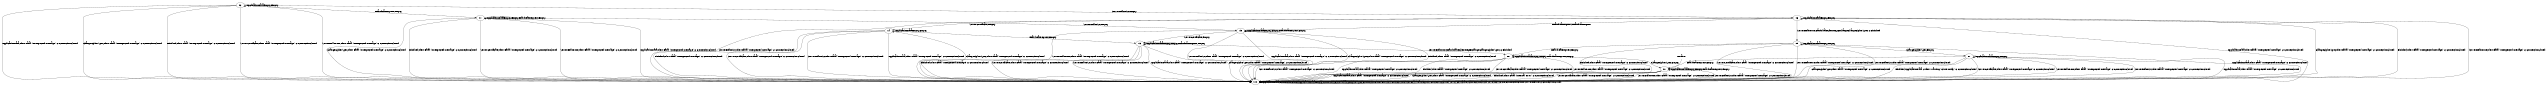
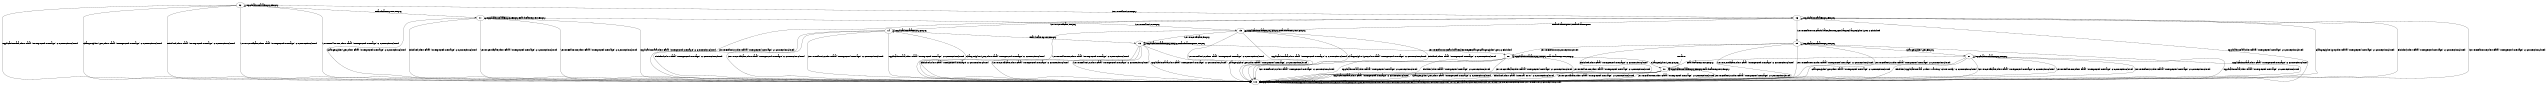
(1565, 50) -> (1560, 50)
